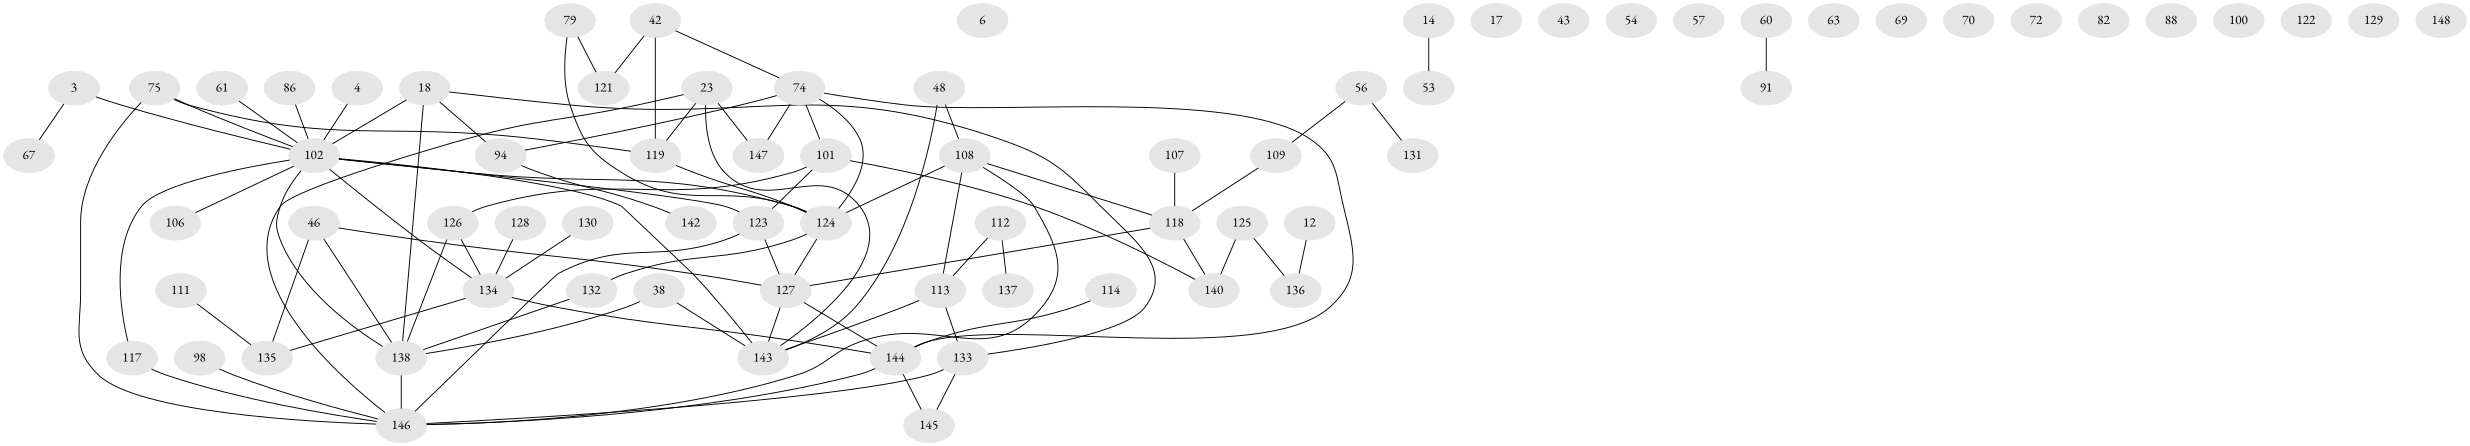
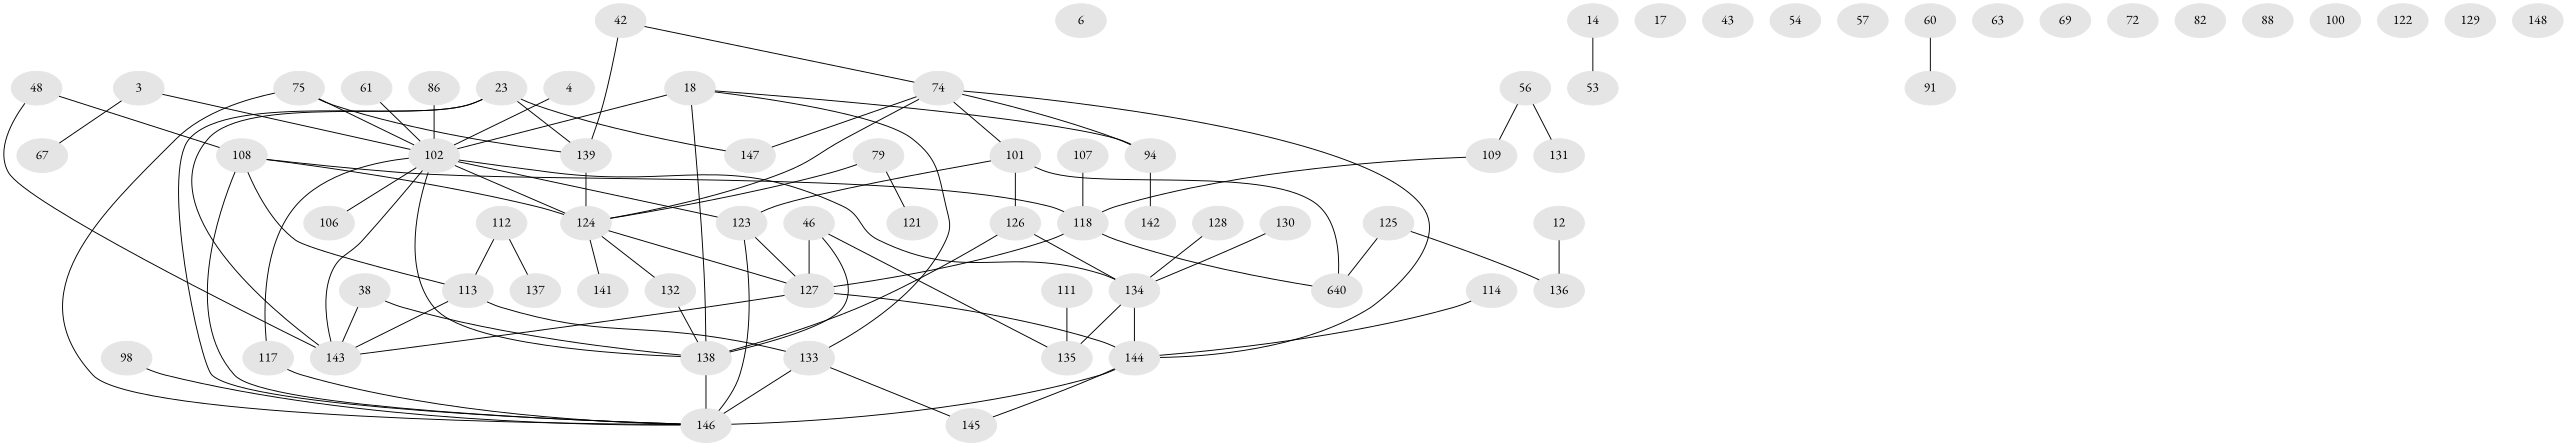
(1969, 21) -> none
(630, 54) -> none
(655, 156) -> (586, 156)
none -> (603, 291)
(1214, 291) -> (1337, 291)
